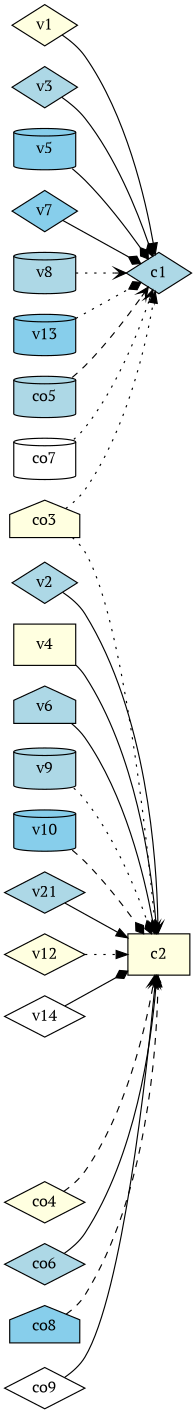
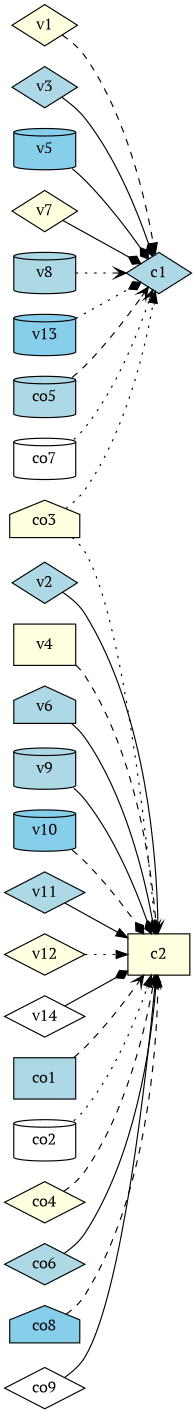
(123, 131) -> (123, 131)
(45, 211) -> (45, 211)
(132, 787) -> (132, 787)
(117, 851) -> (117, 851)
(45, 893) -> (45, 893)
none -> (45, 1078)
none -> (45, 1140)
